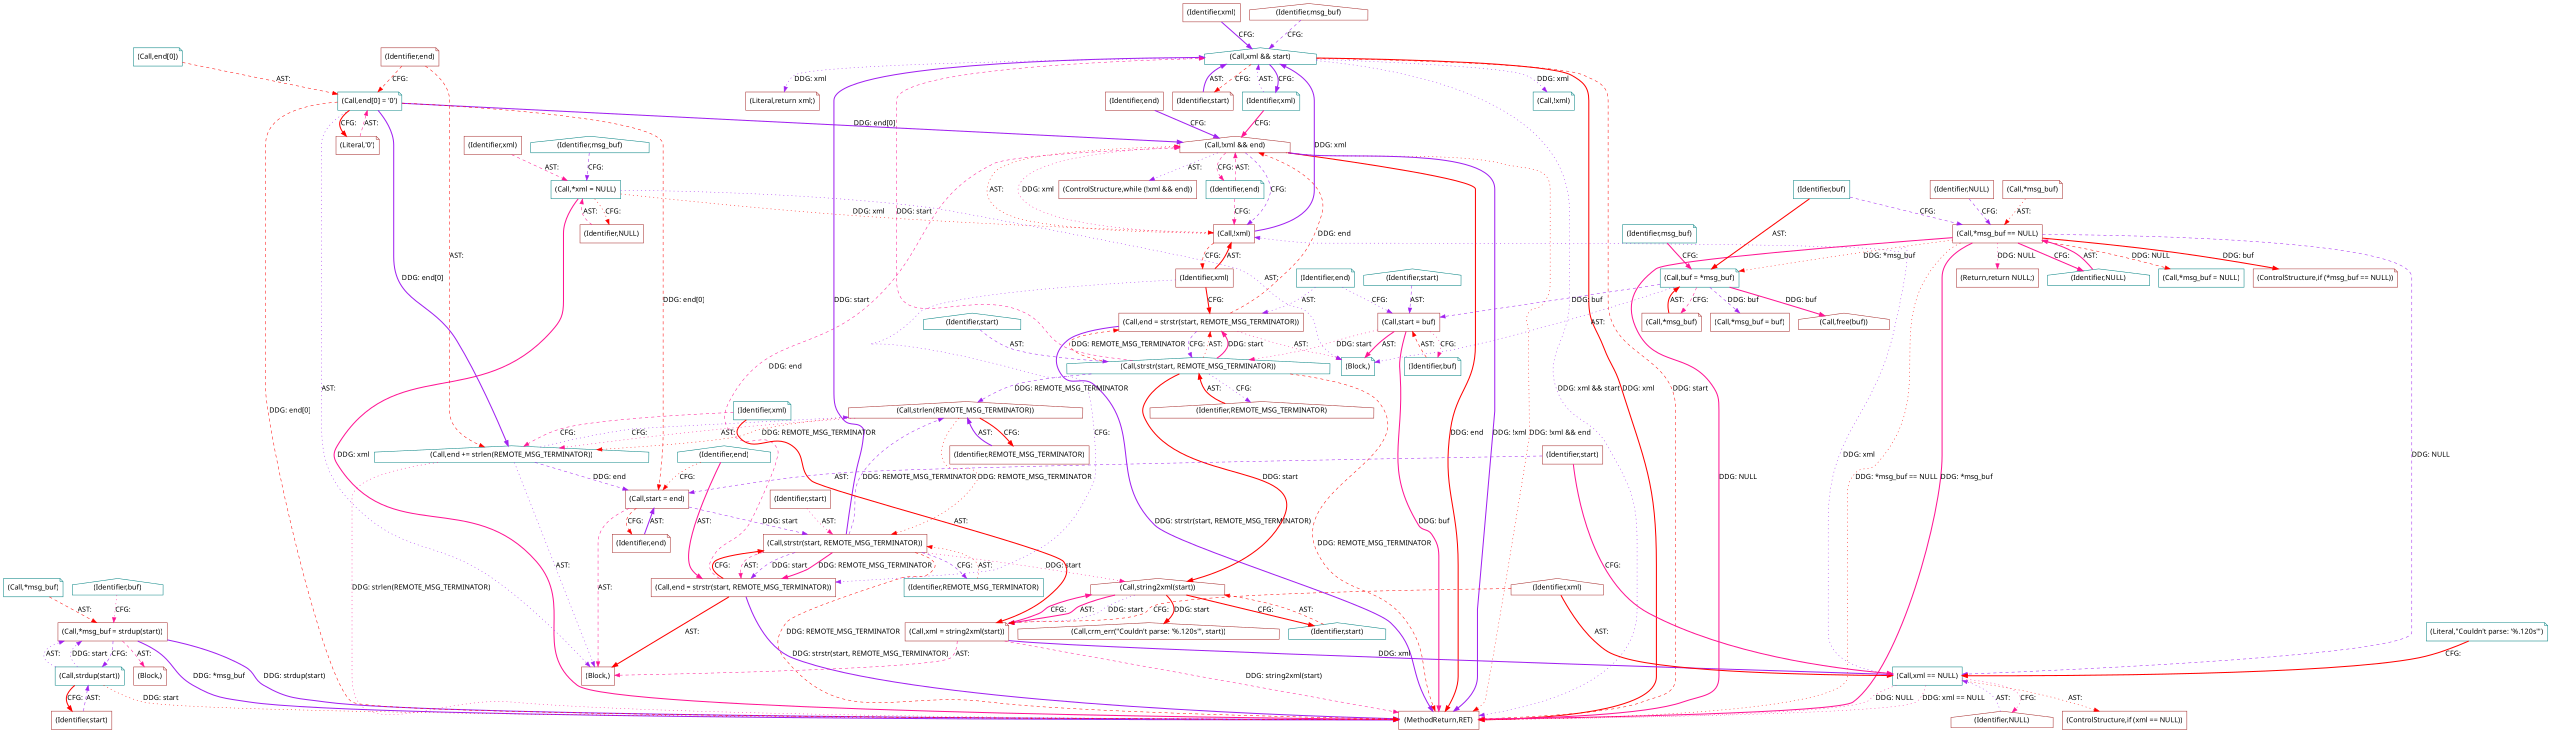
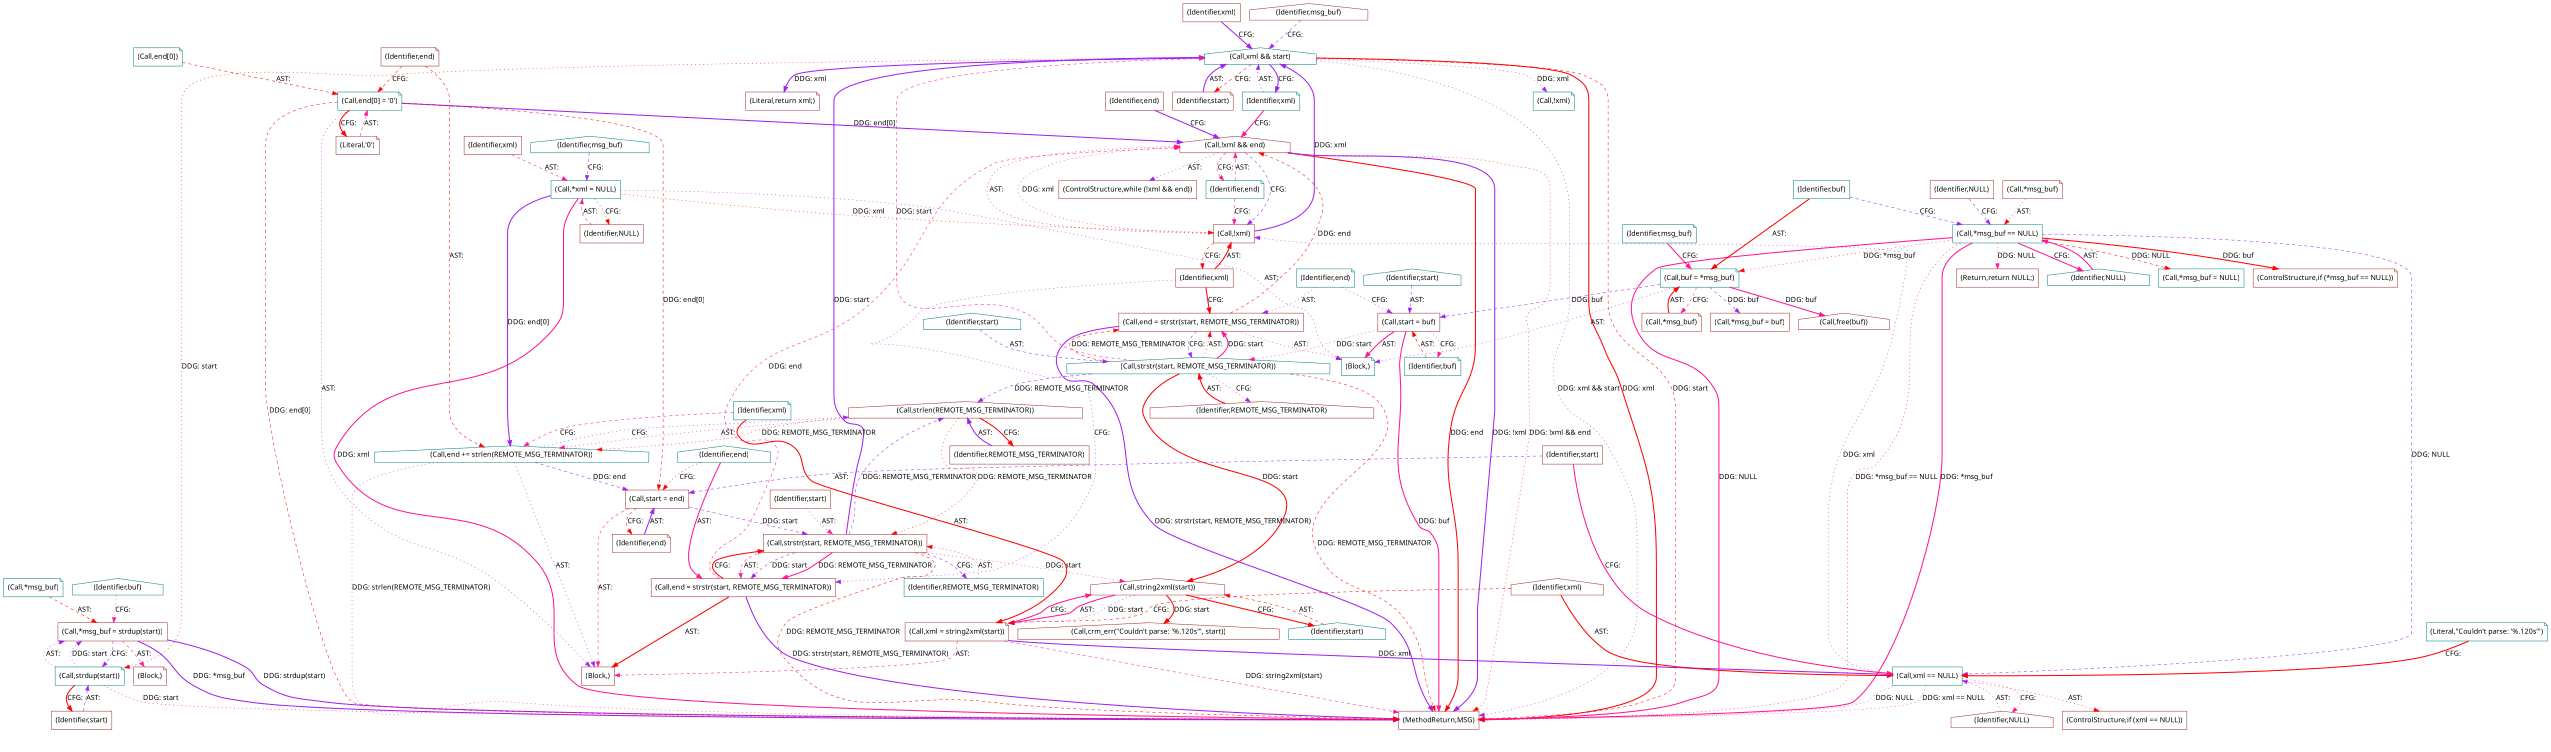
(970, 63) -> (939, 64)
none -> (349, 75)
(1997, 234) -> (1997, 234)
(404, 289) -> (508, 306)
(1439, 720) -> (1439, 720)
